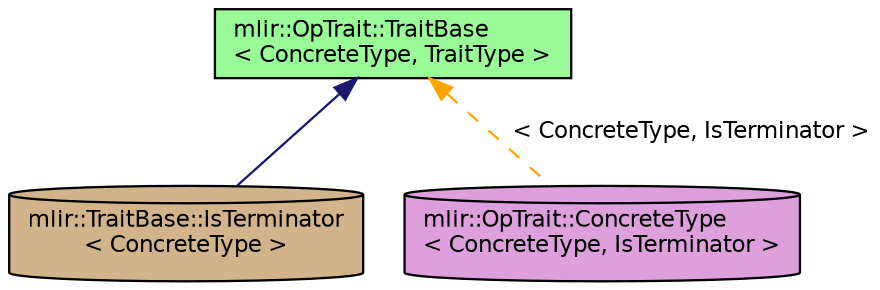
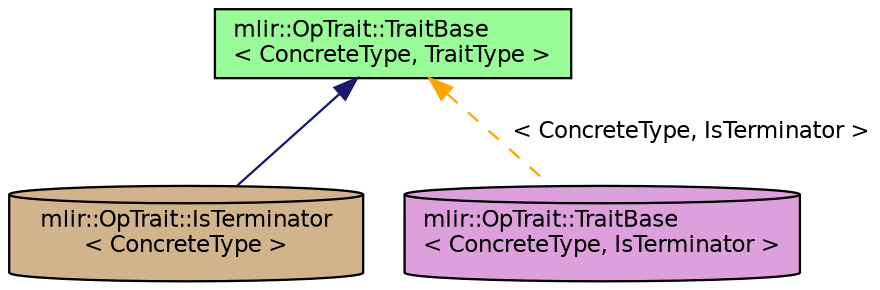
(186, 234) -> (186, 234)
(602, 234) -> (602, 234)
